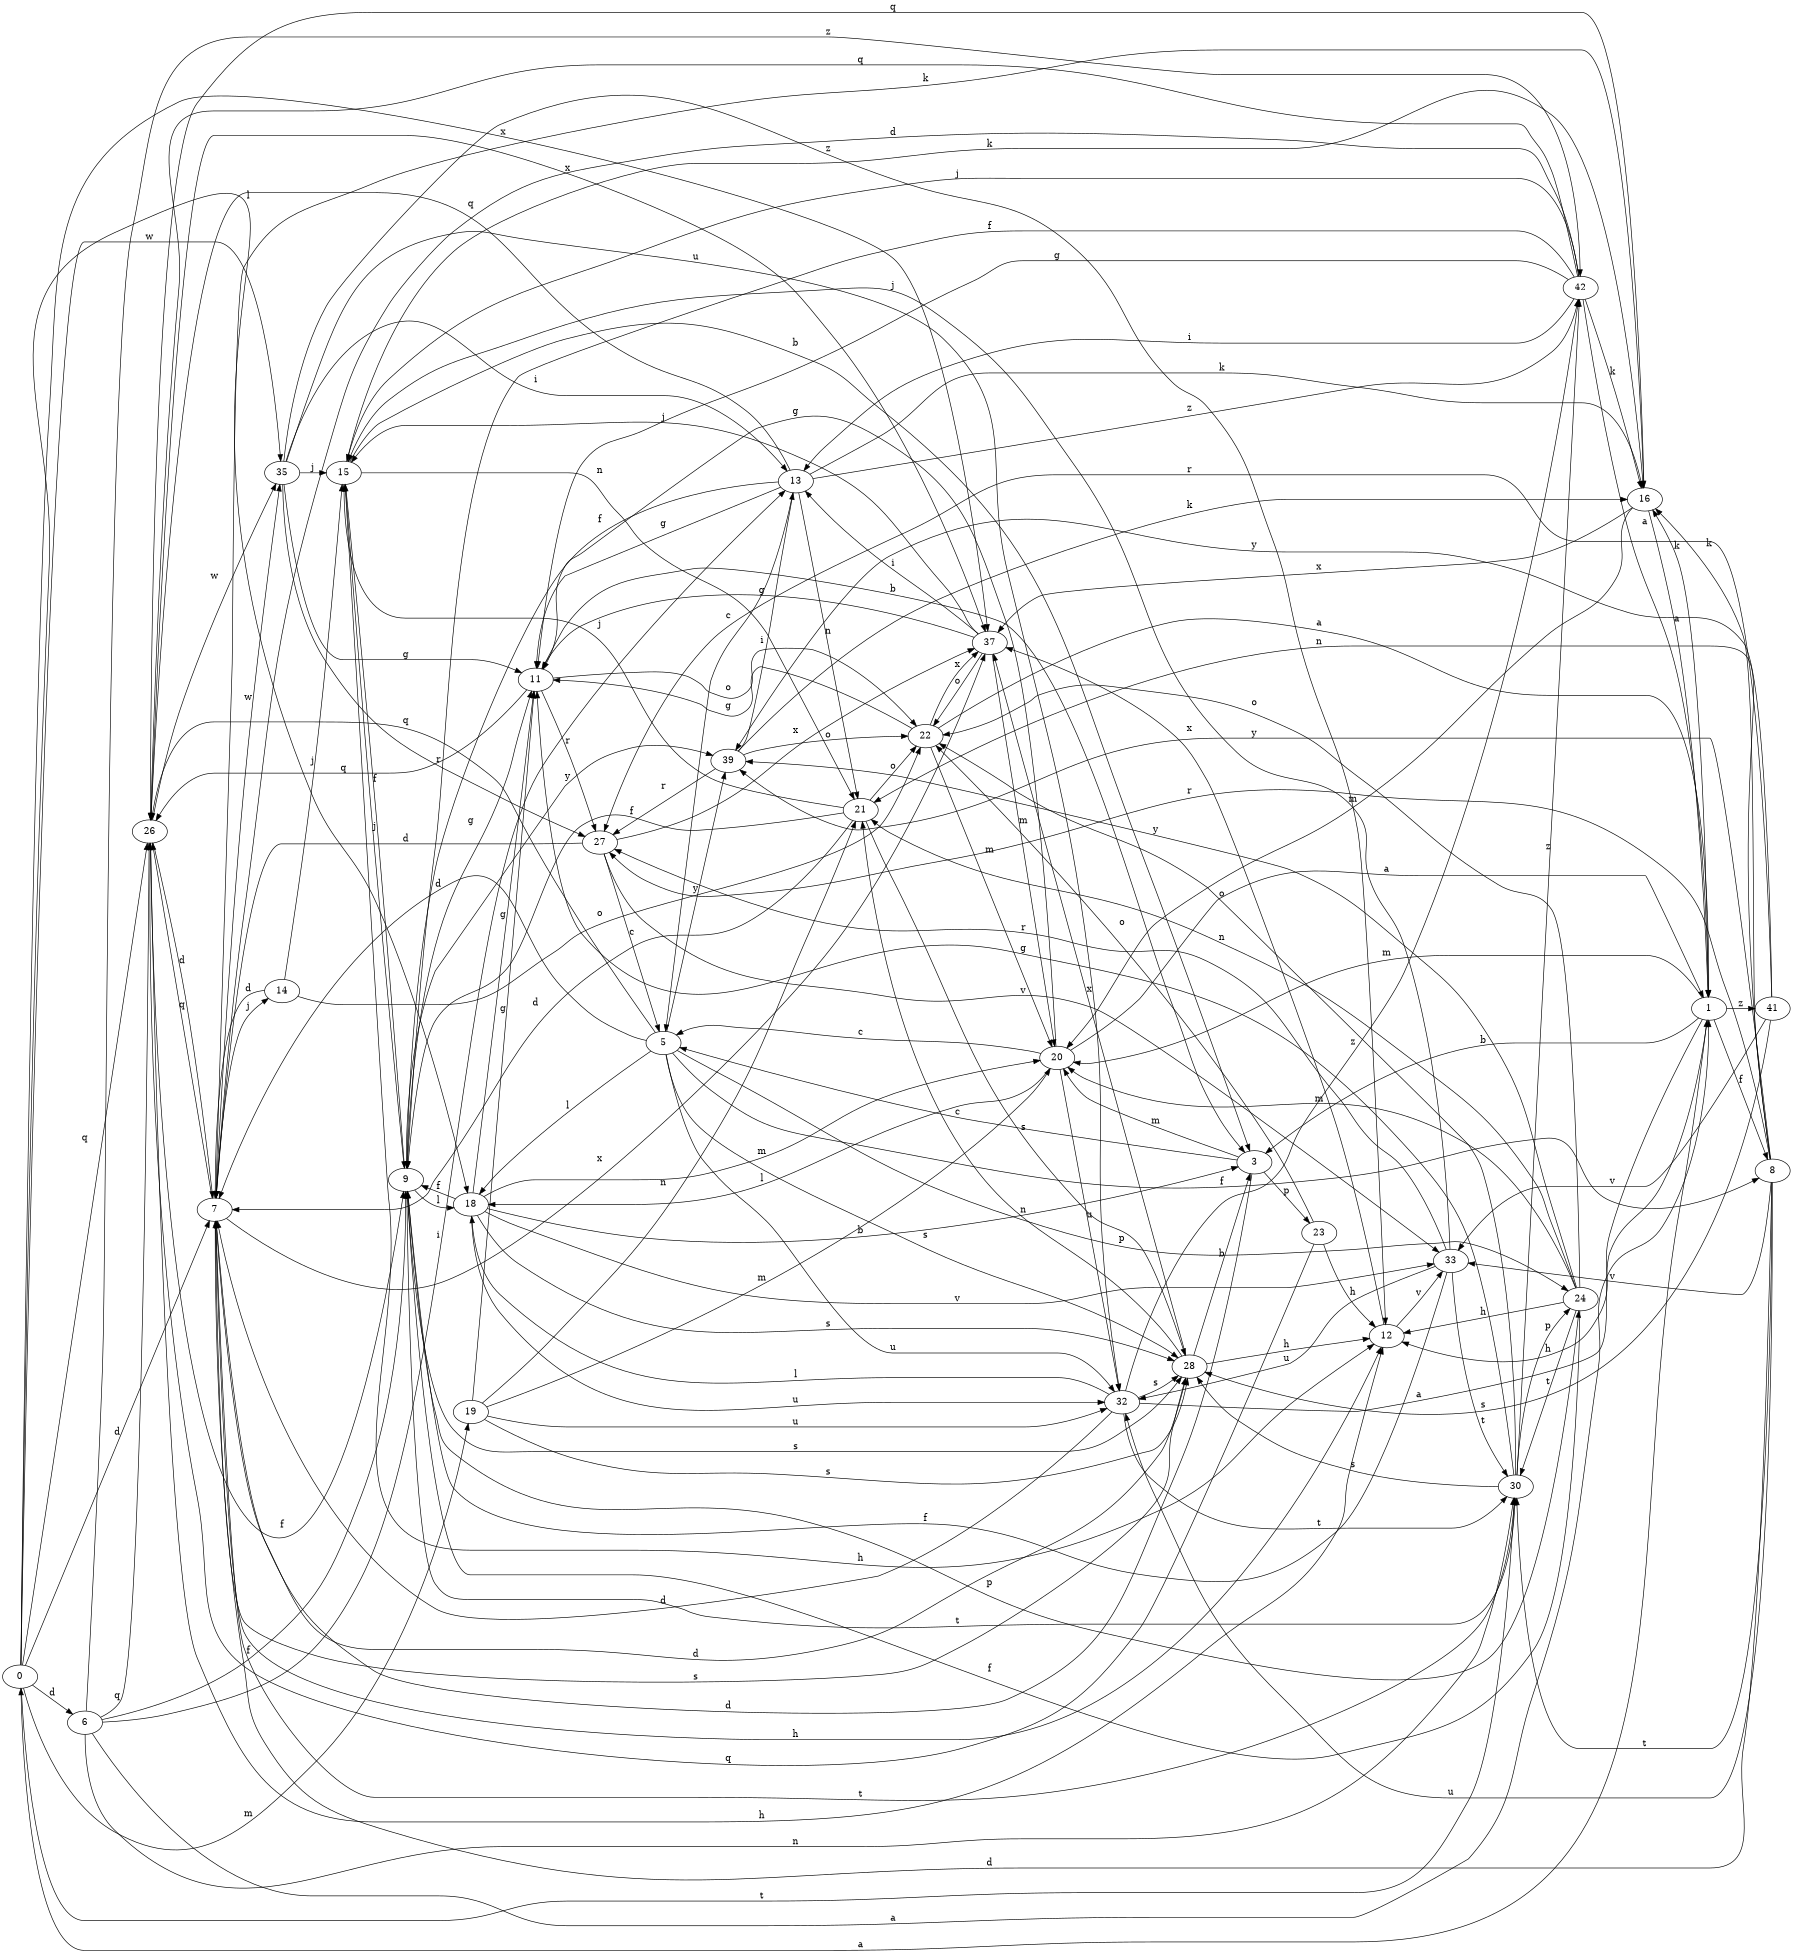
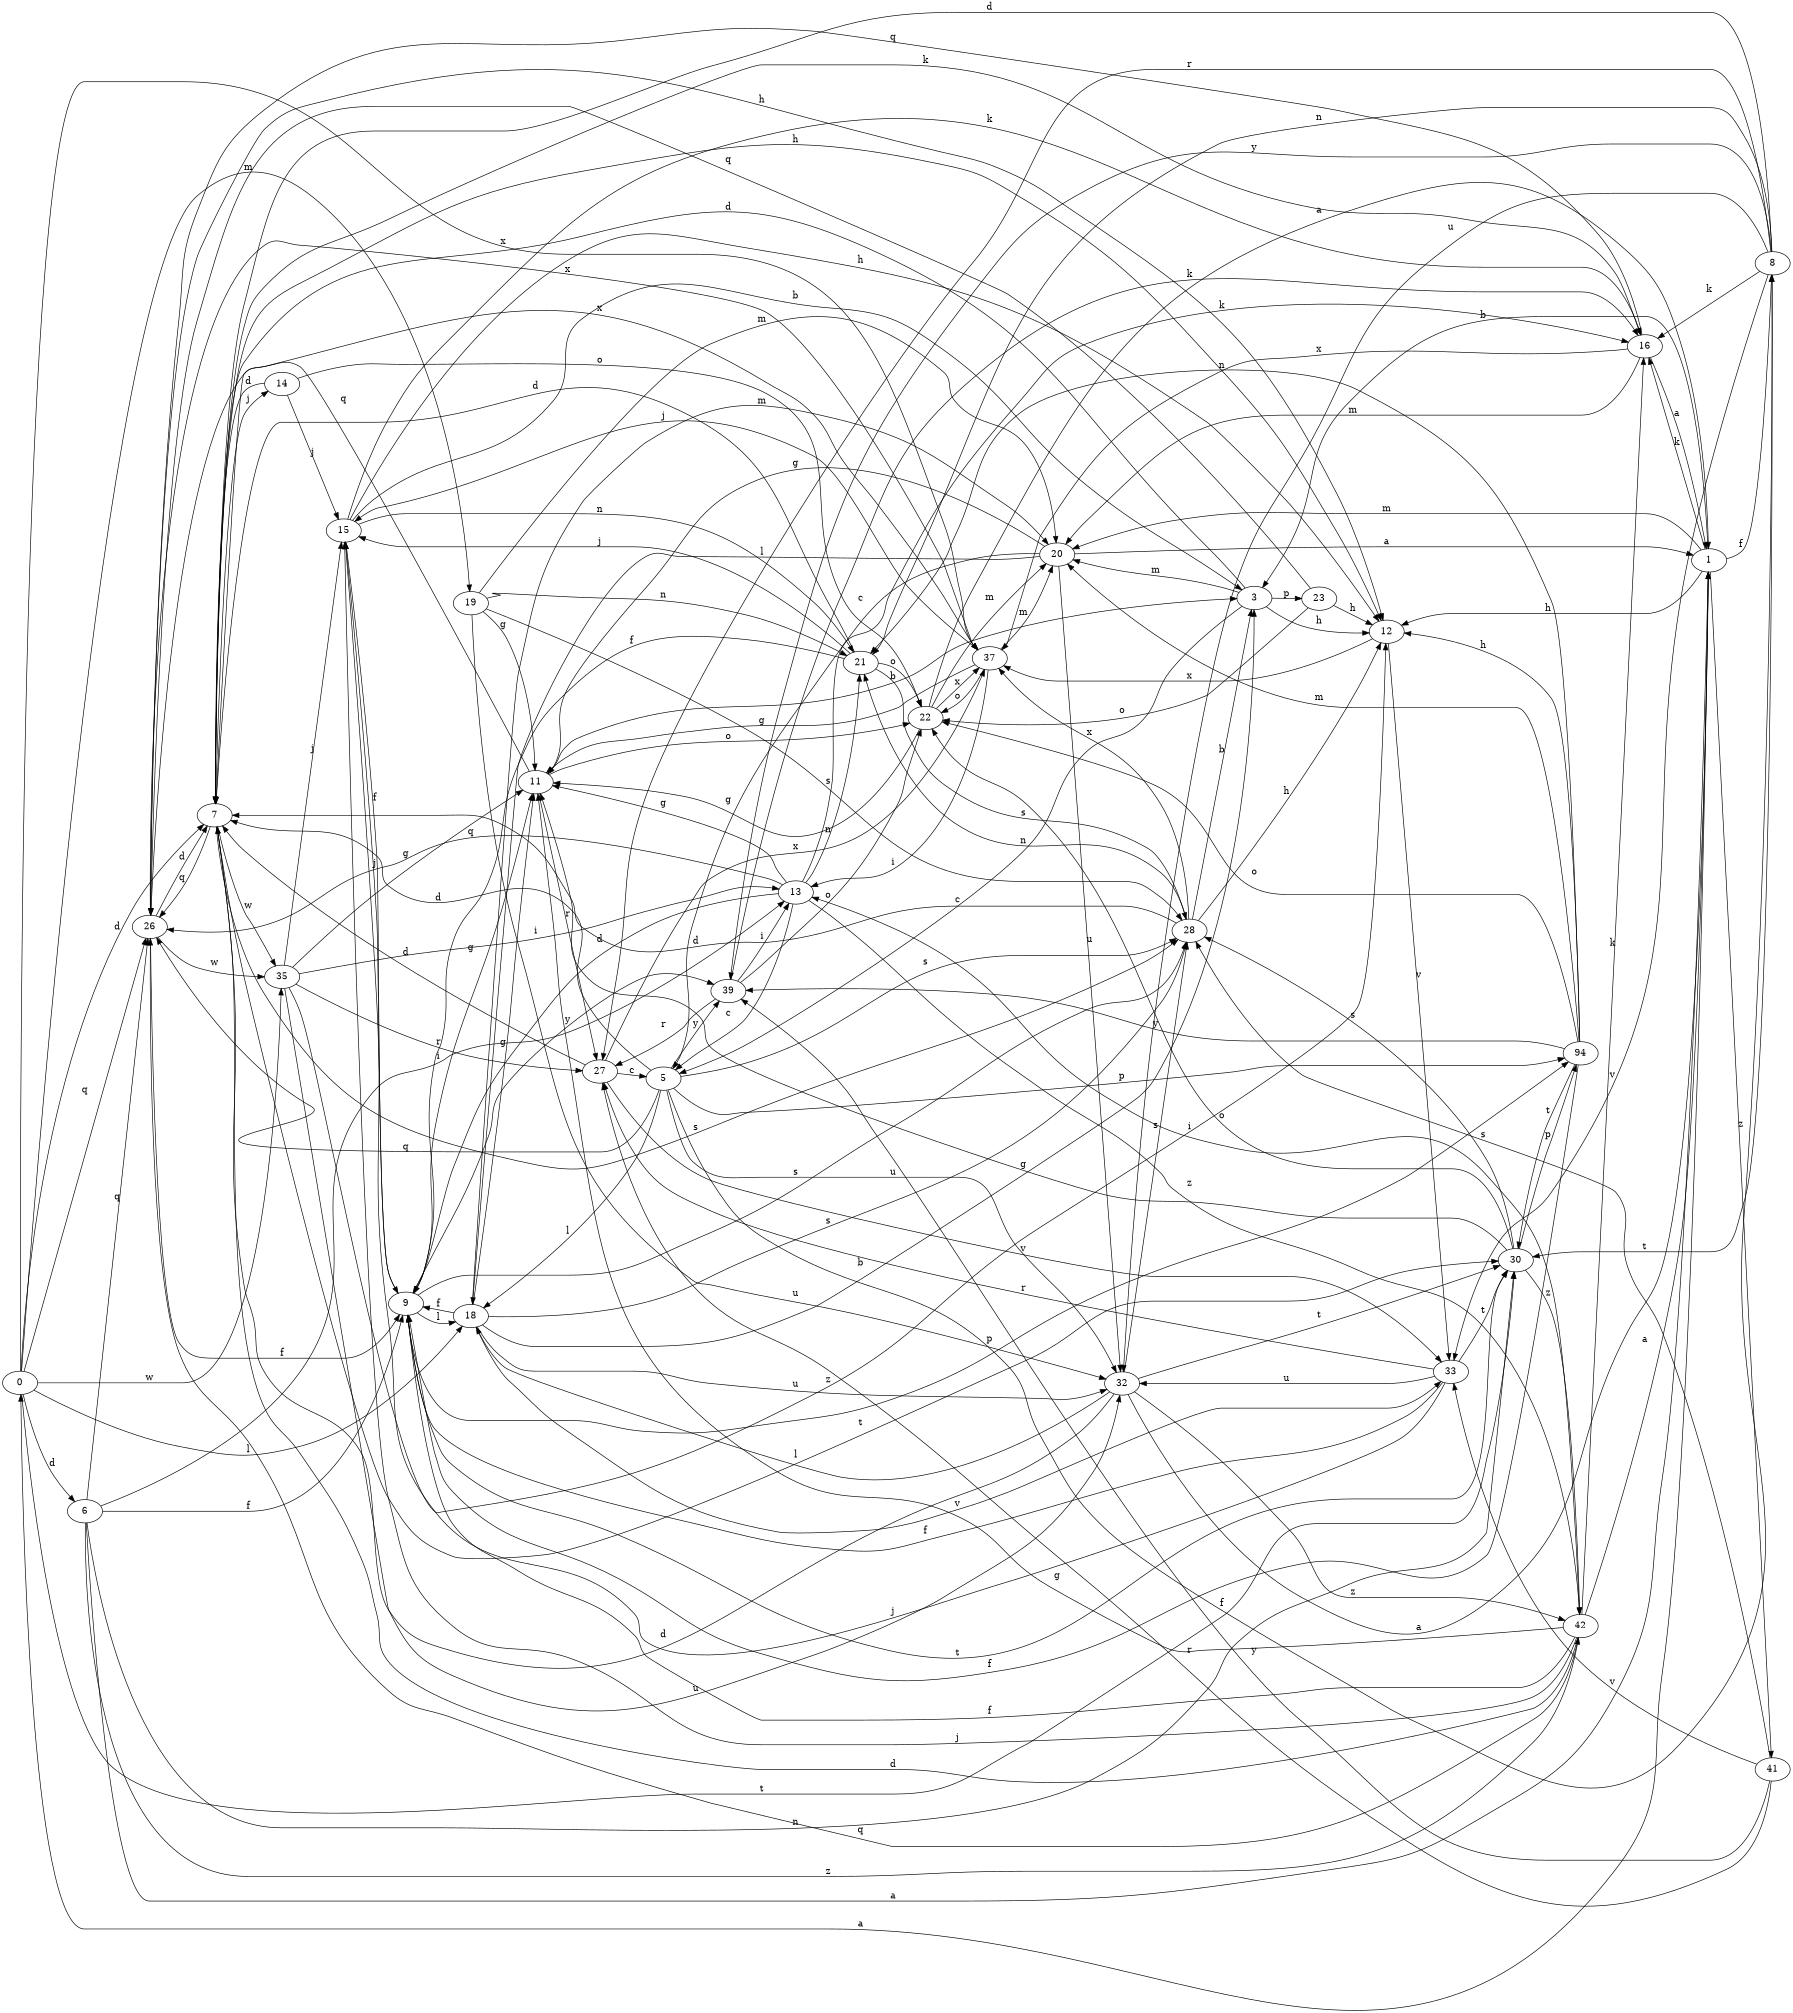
(600, 520) -> (600, 940)
none -> (1312, 629)
(1581, 1299) -> (1581, 1053)
